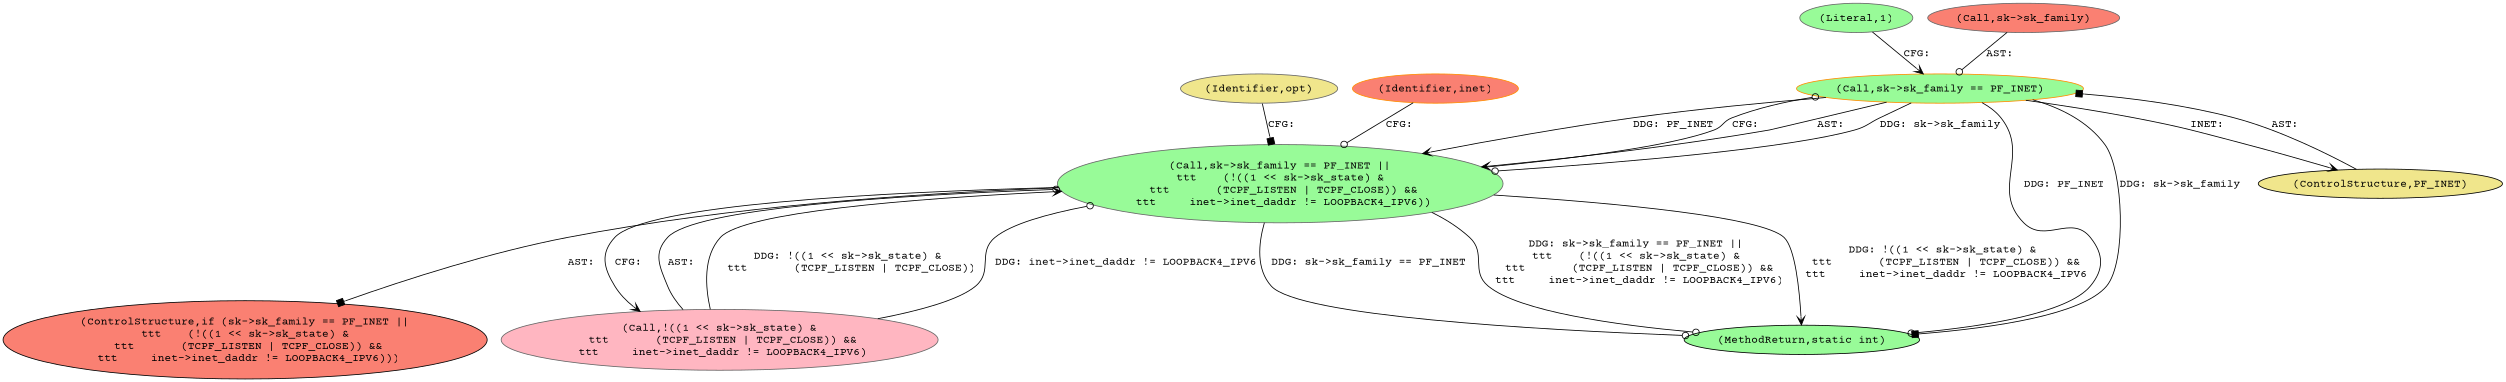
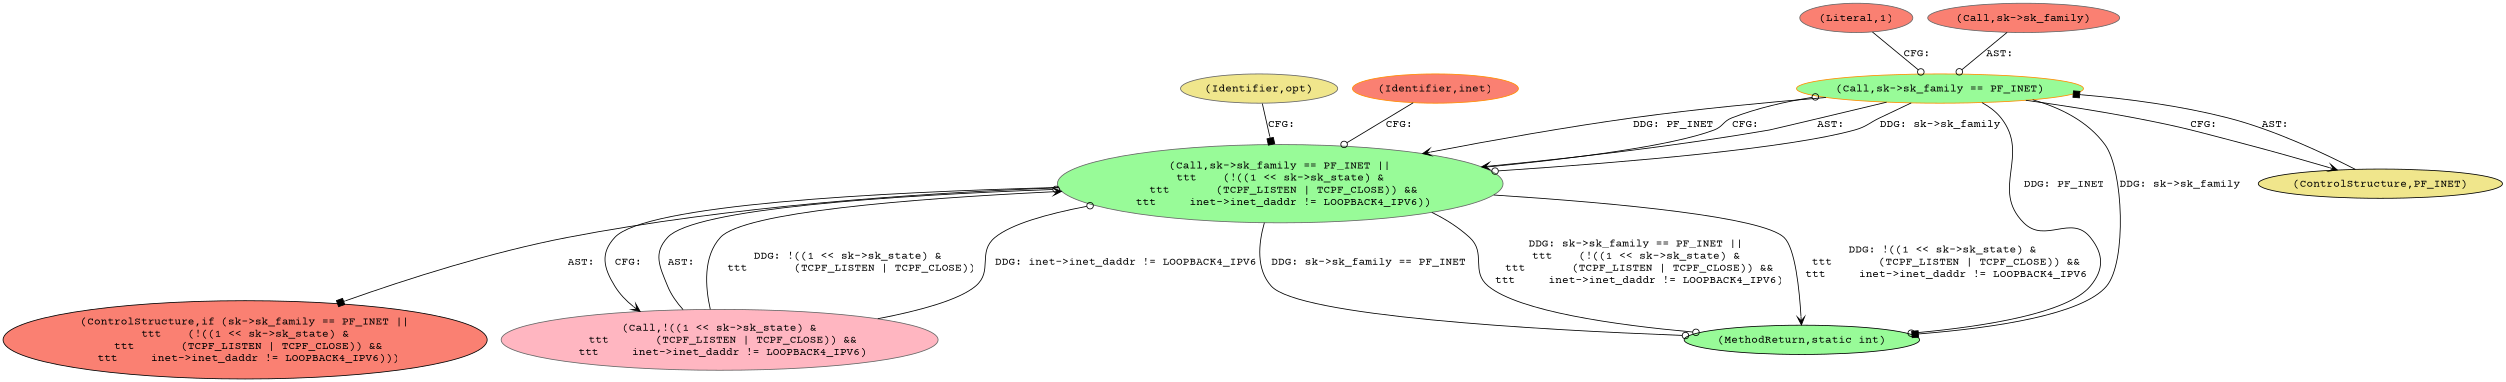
(1856, 18) -> (1856, 18)
(1895, 50) -> (1895, 51)
(2211, 124) -> (2207, 124)
